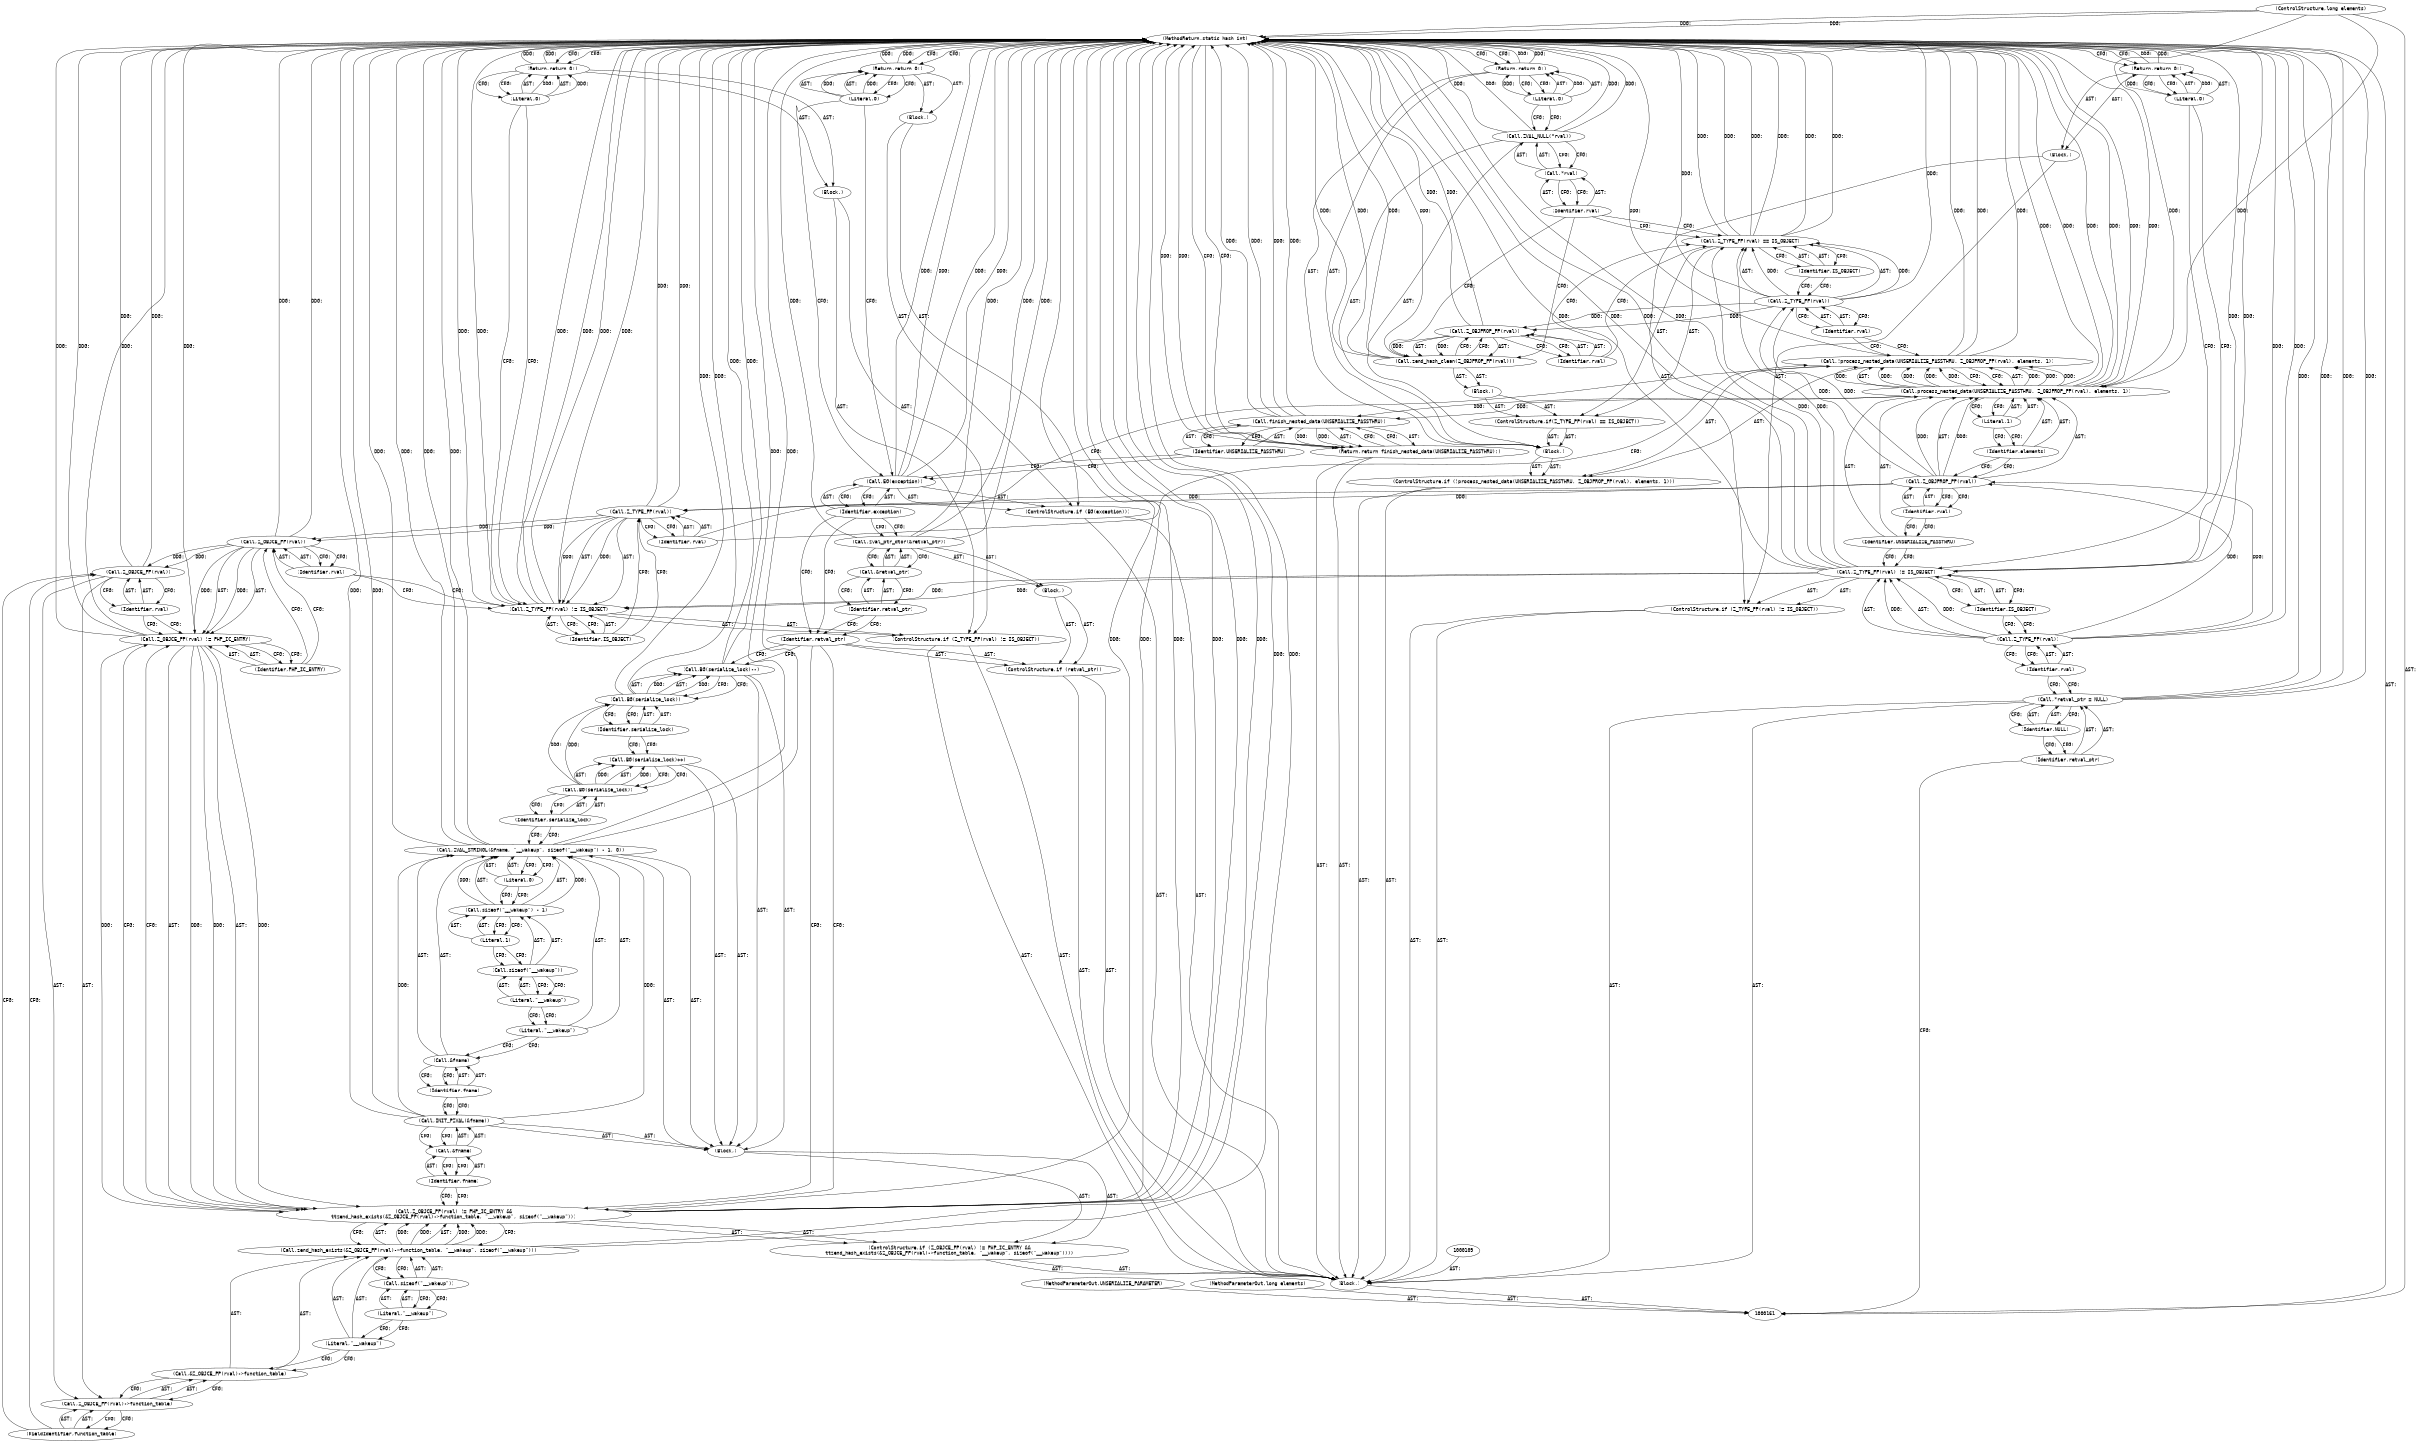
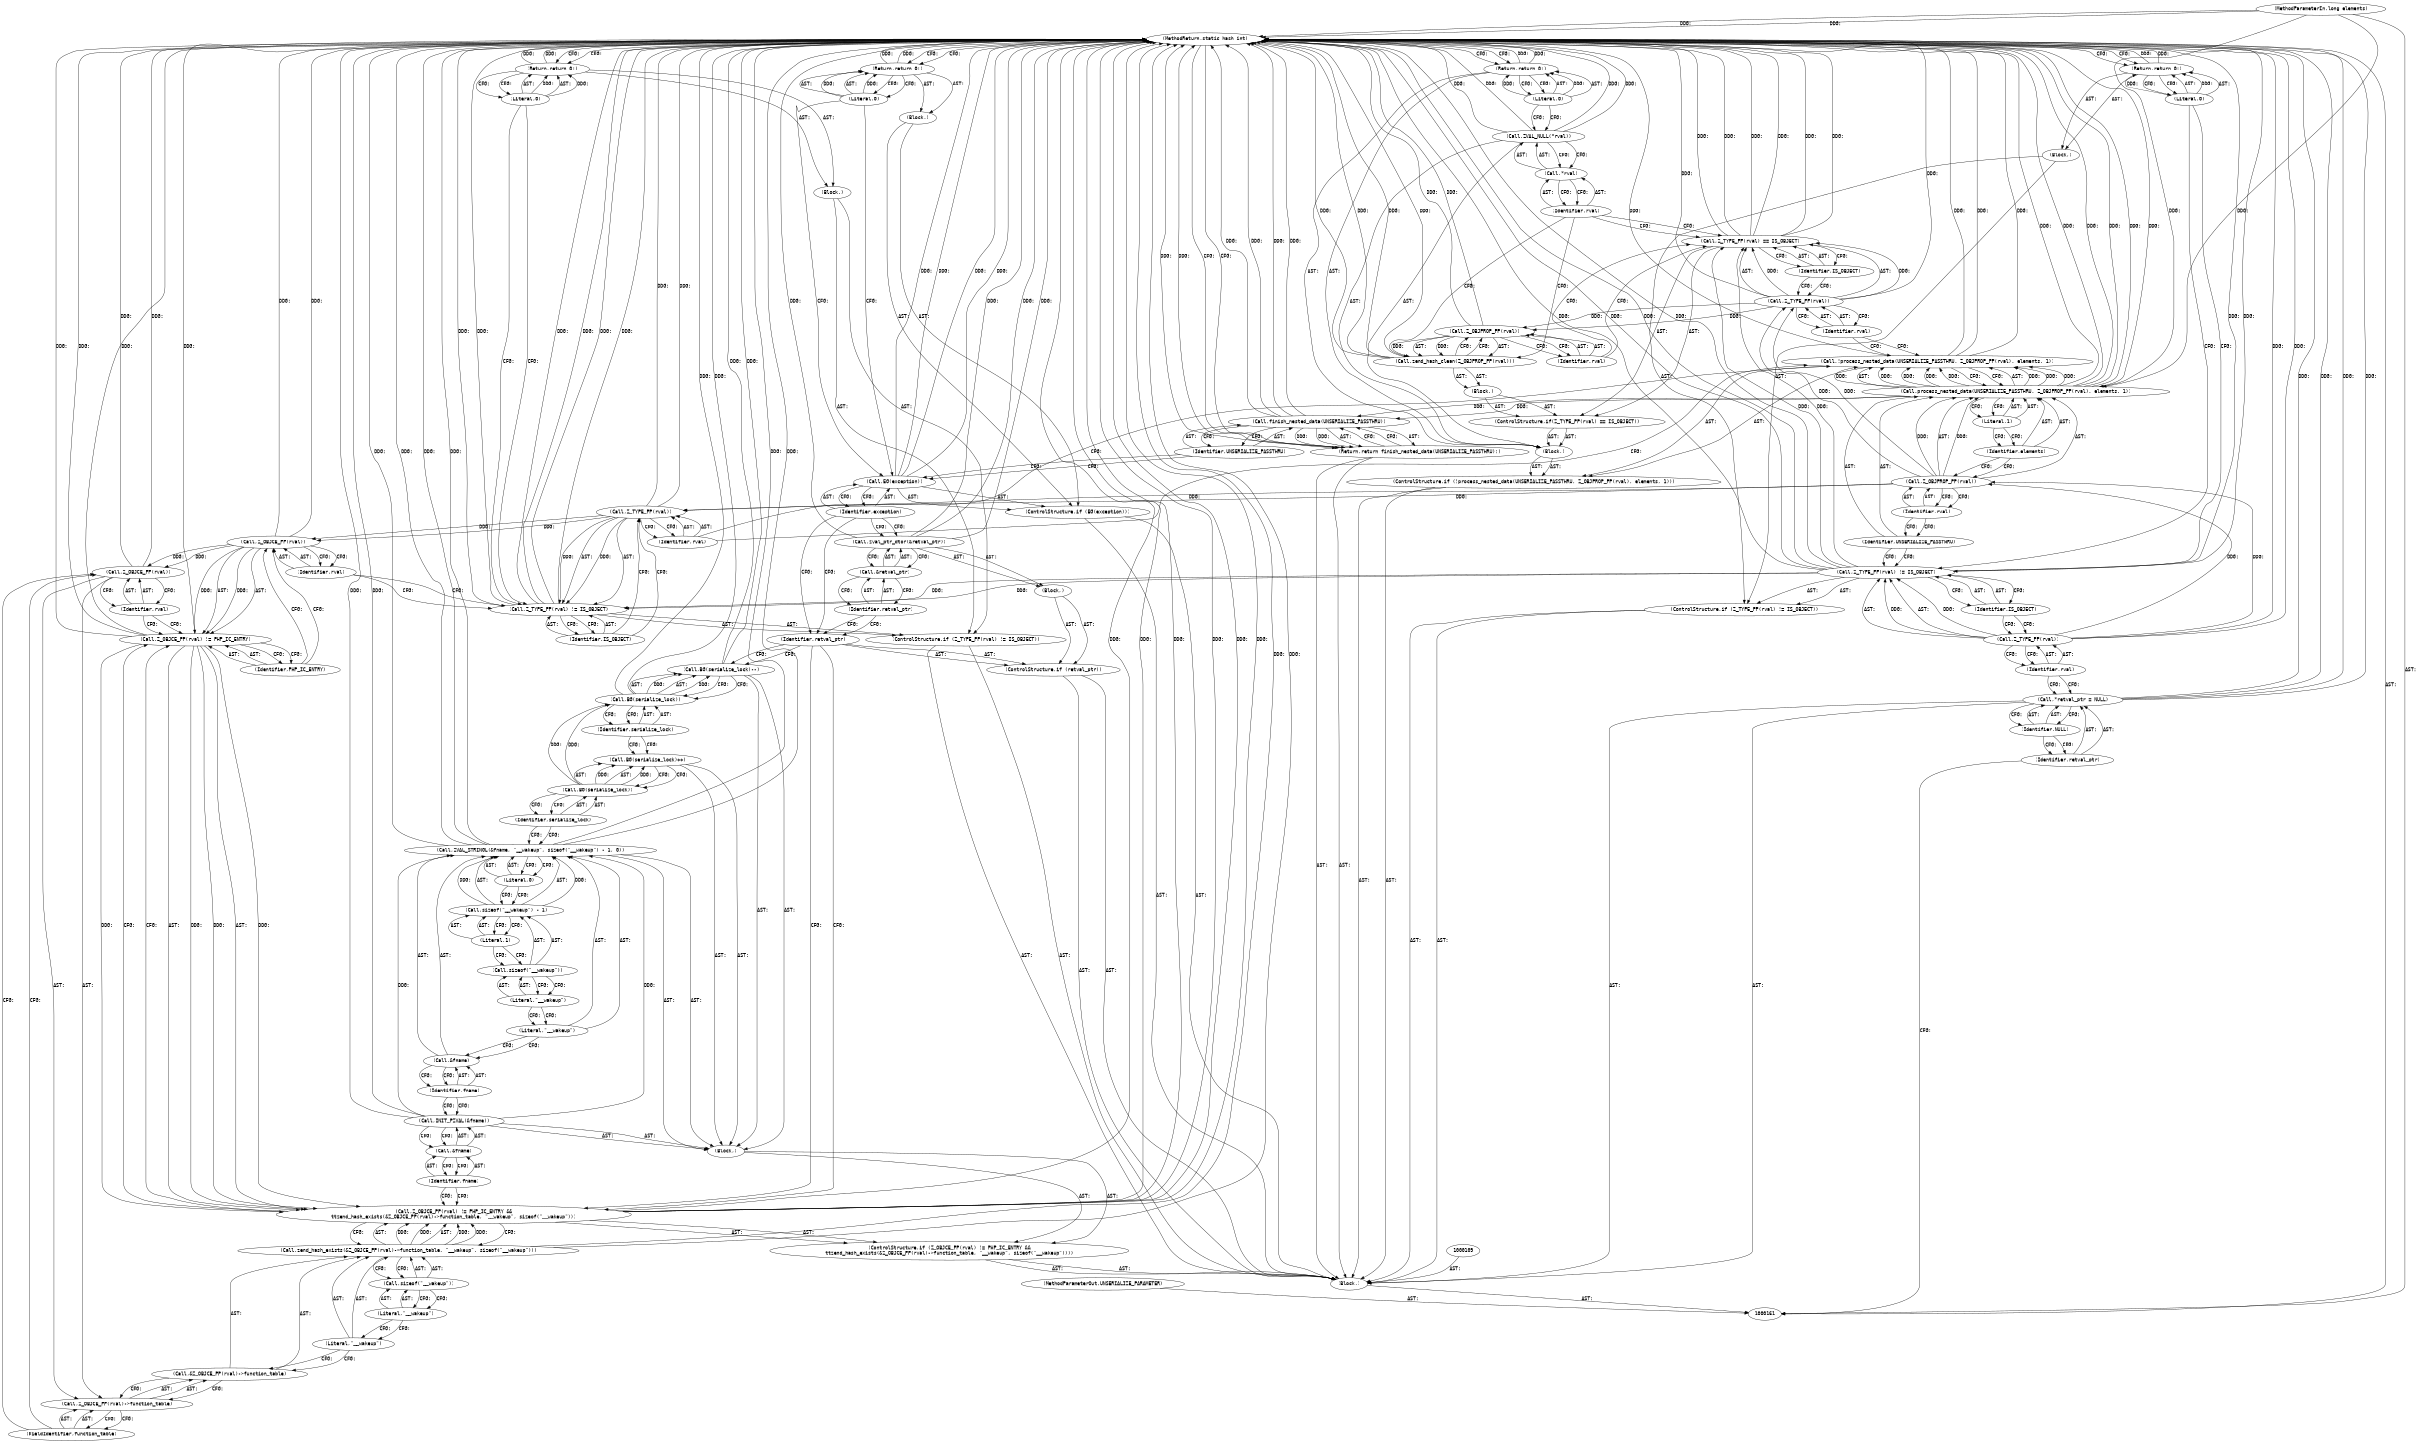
(2321, 9) -> (2321, 9)
(1257, 1284) -> none
